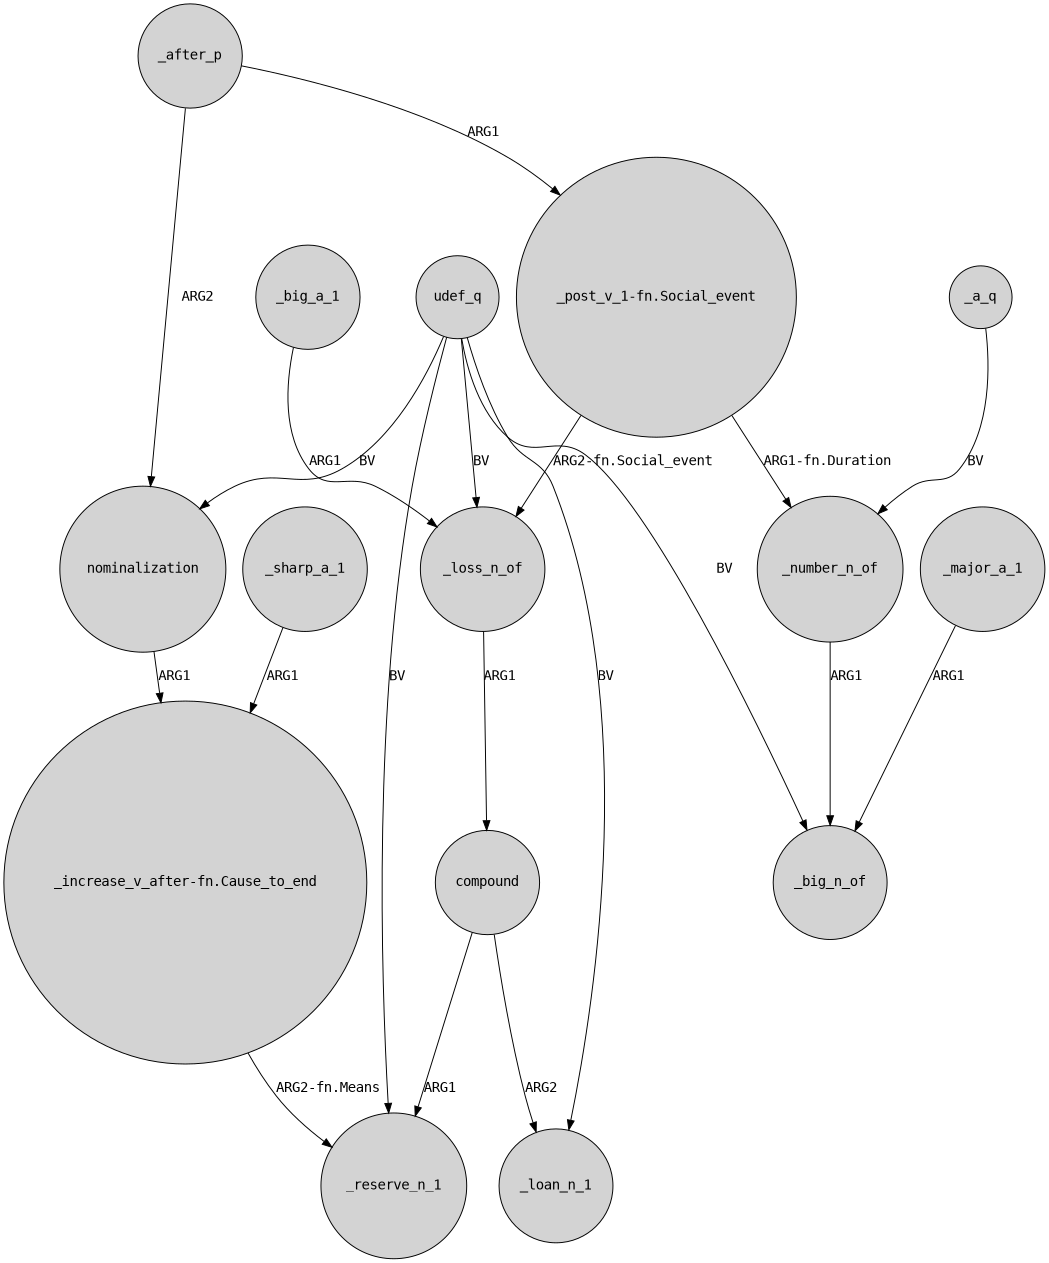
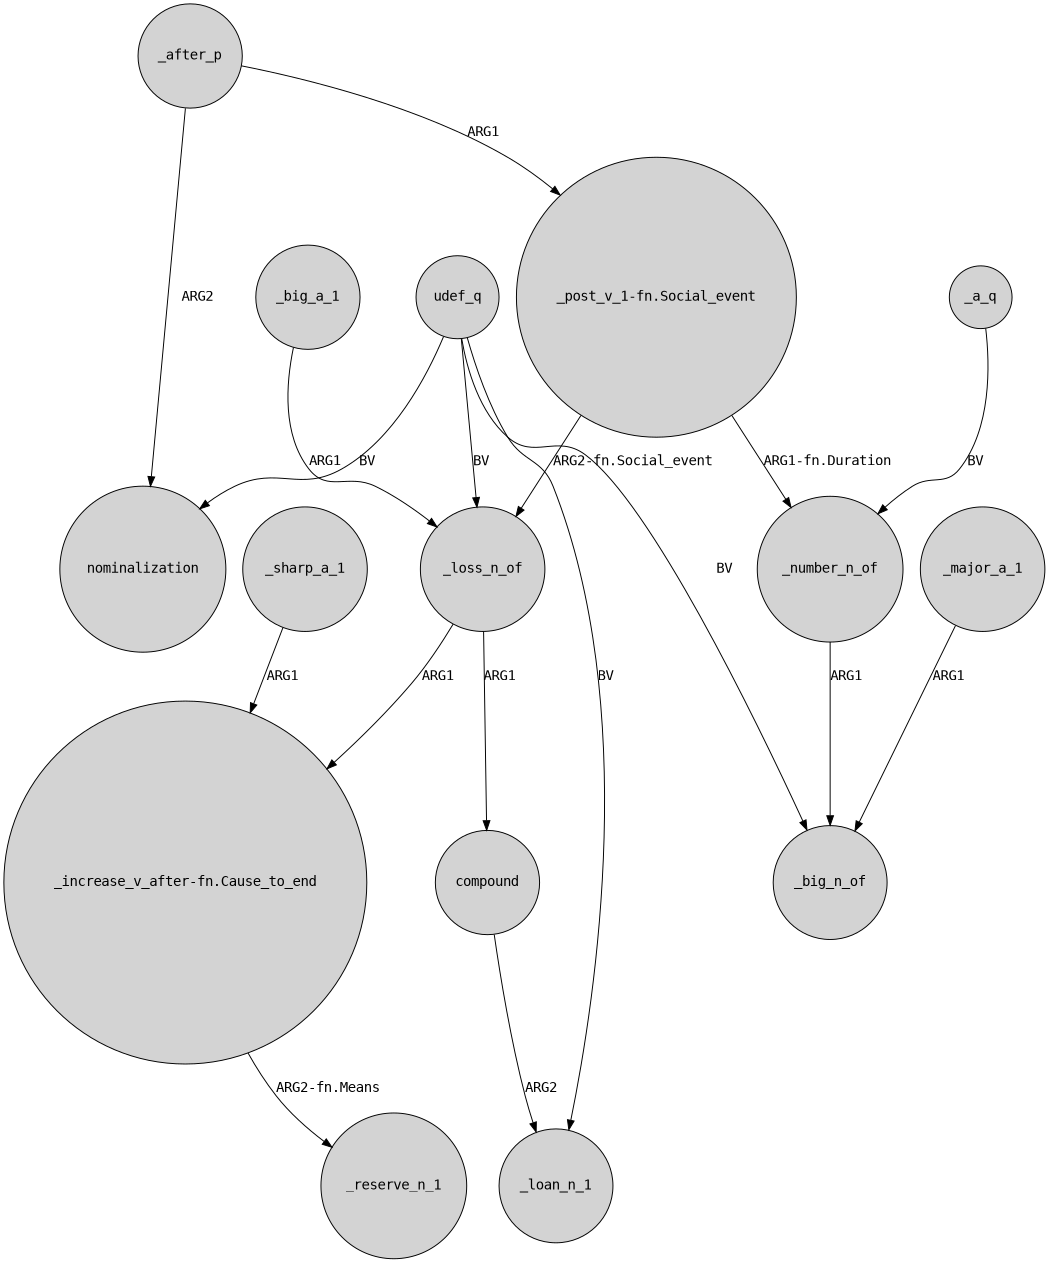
(157, 672) -> (399, 698)
(387, 717) -> none
(445, 1020) -> none
